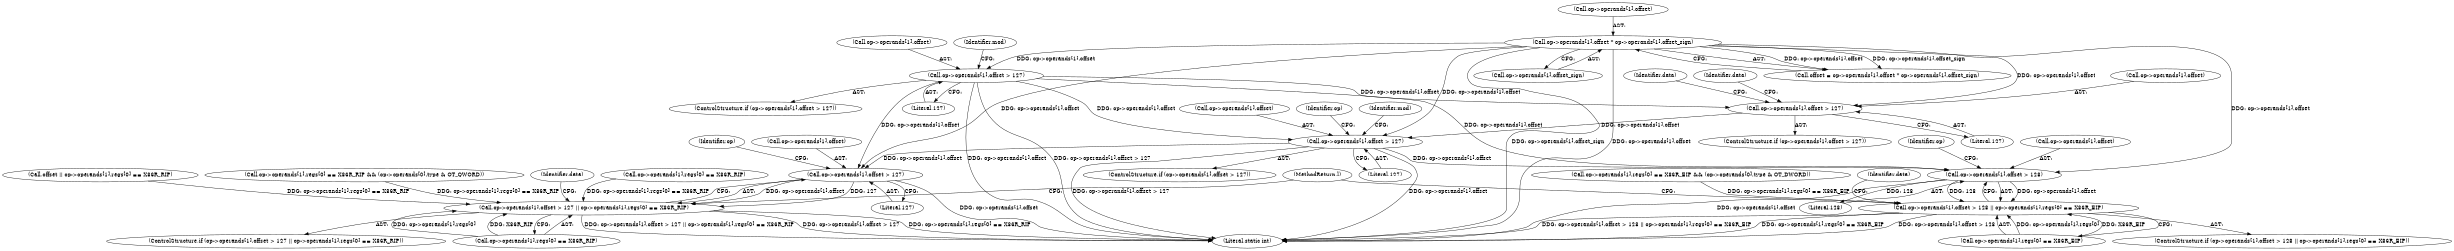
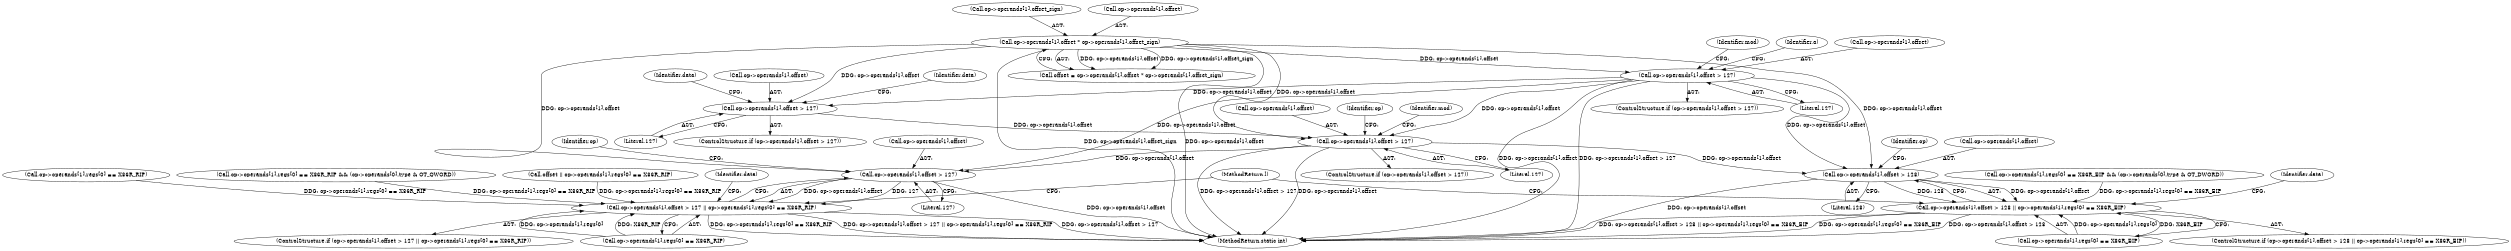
none -> (1802, 43)
(1563, 56) -> none
(1900, 192) -> (1874, 192)
(1247, 241) -> (1253, 241)
